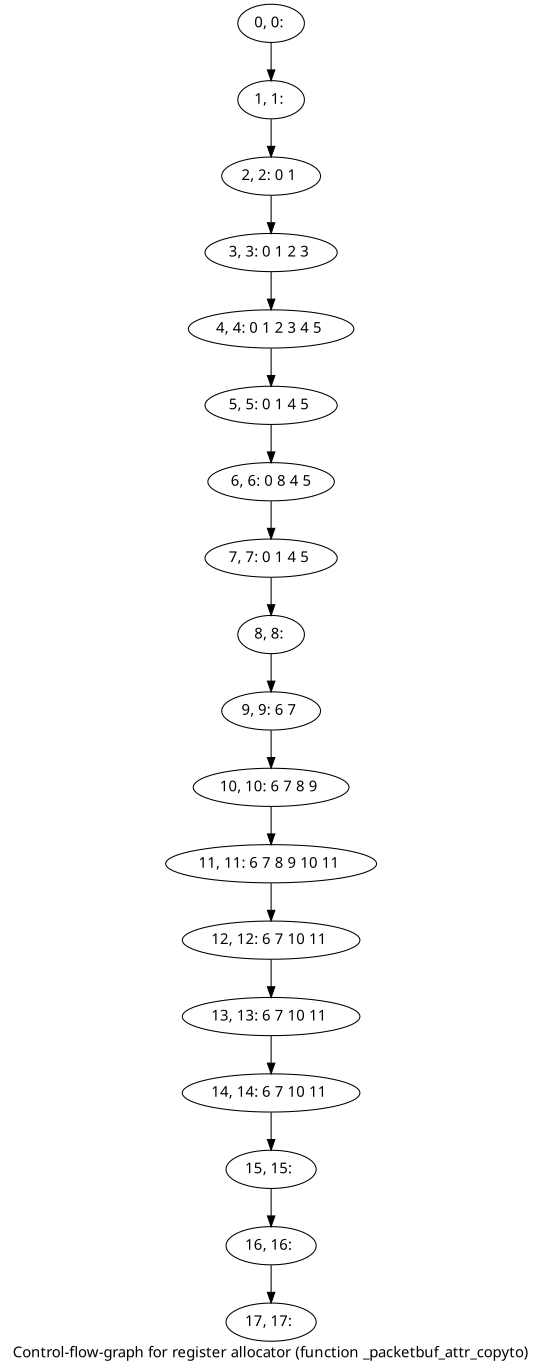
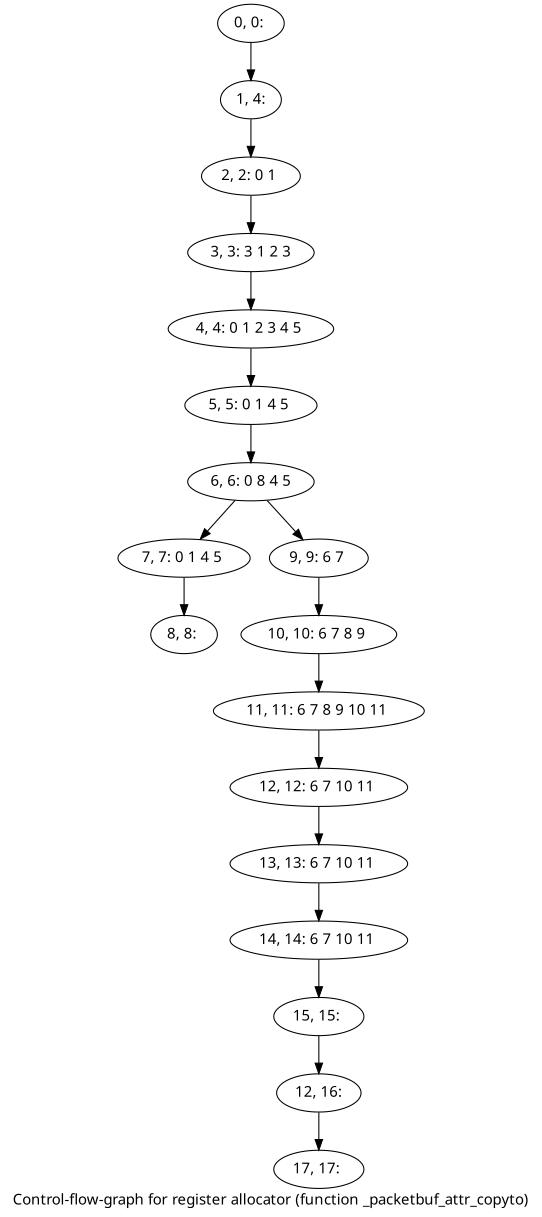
(271, 100) -> (251, 100)
(271, 253) -> (251, 253)
(271, 668) -> (281, 516)
(271, 1246) -> (319, 1093)
